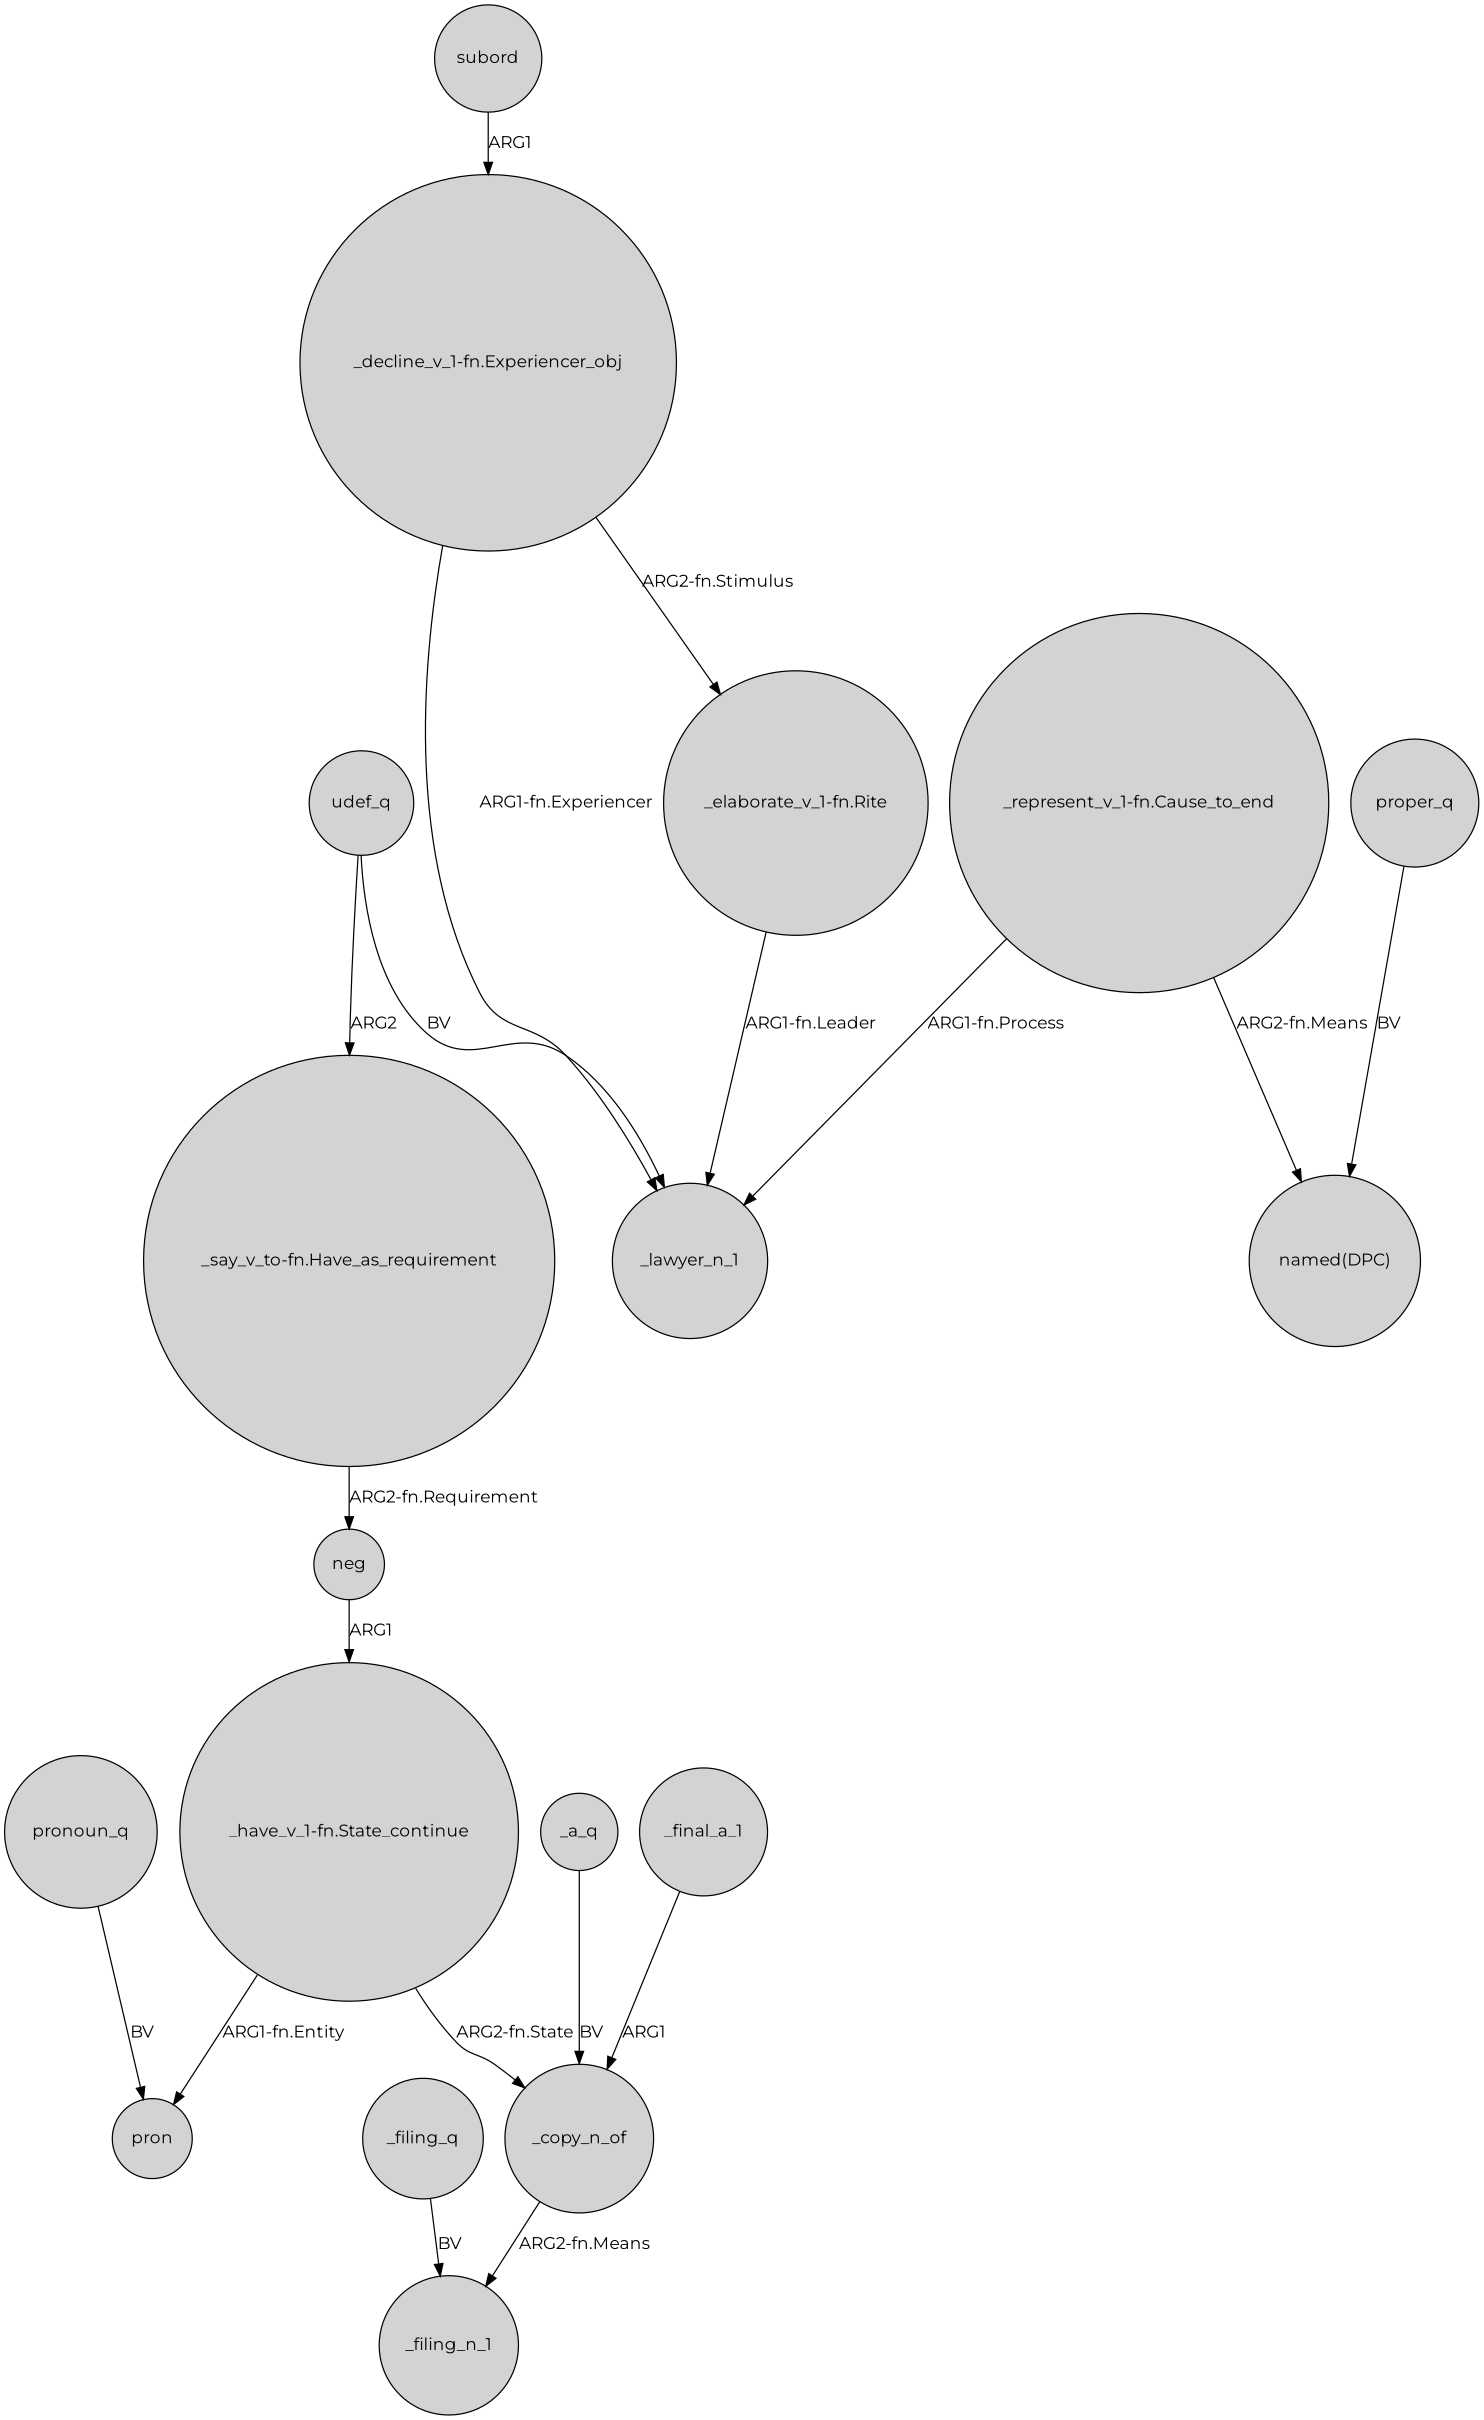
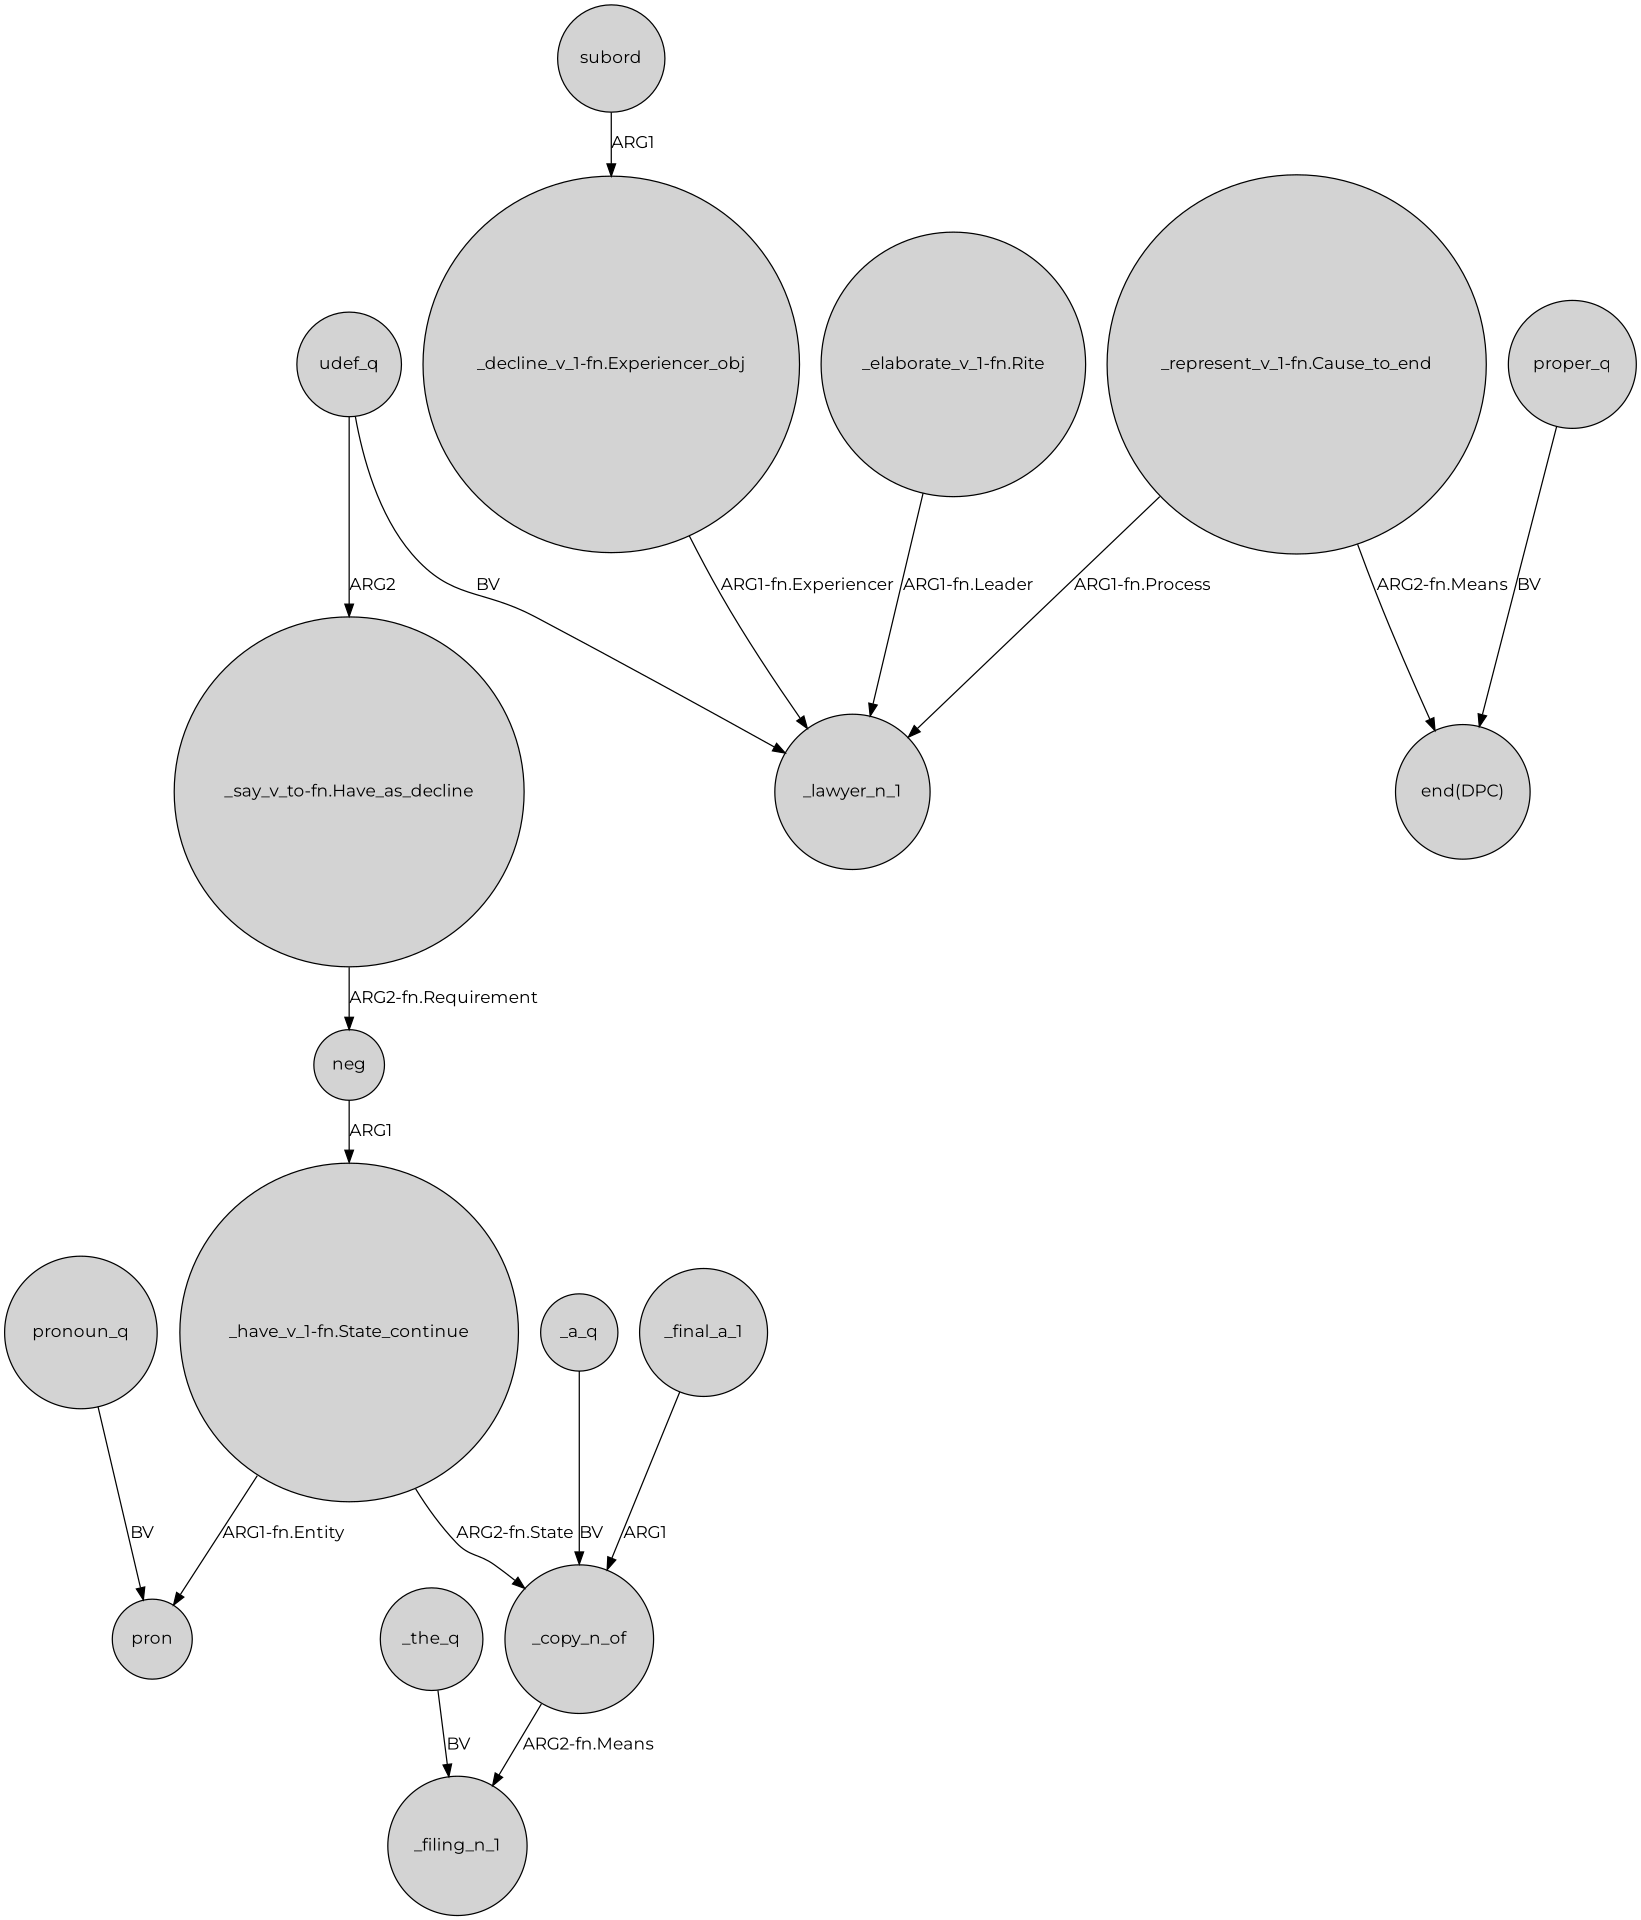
(655, 601) -> none
(349, 1261) -> (349, 792)
(1335, 1261) -> (1463, 792)
(423, 2139) -> (432, 1639)
